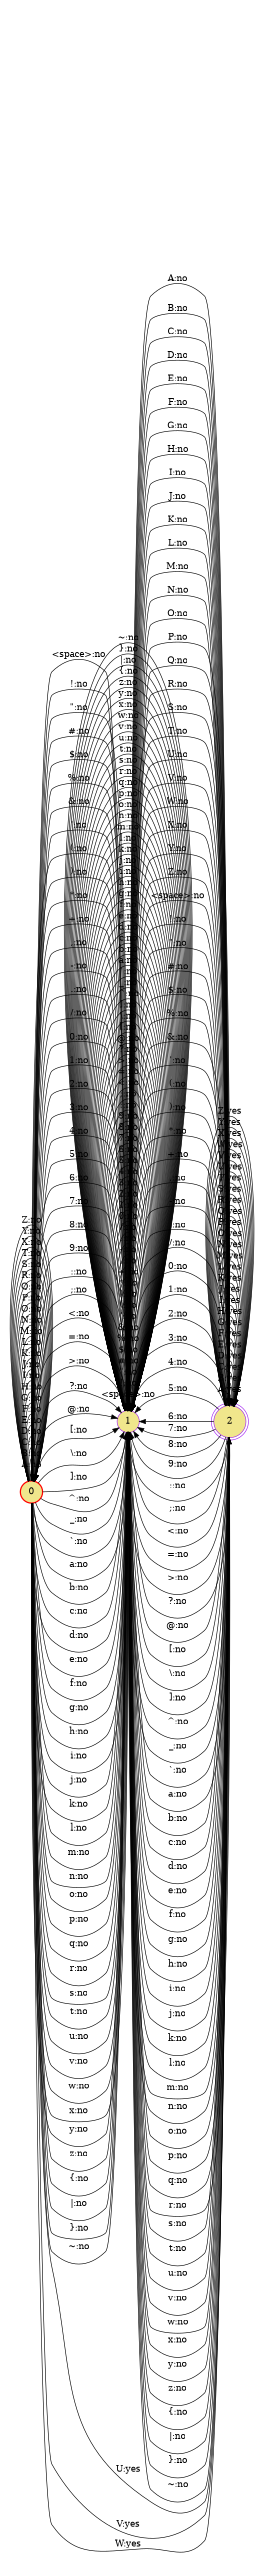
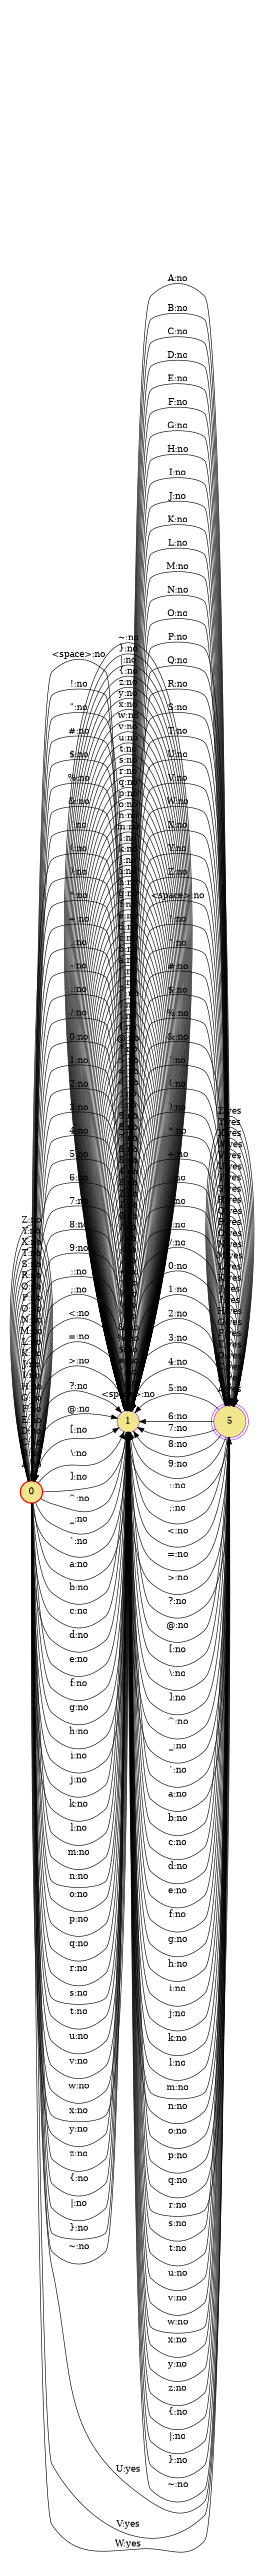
(230, 1422) -> (230, 1422)
